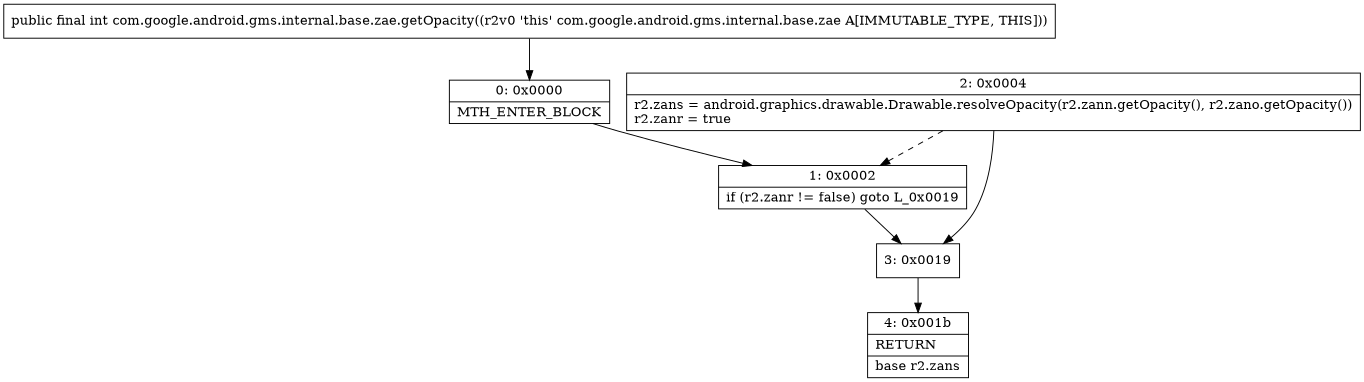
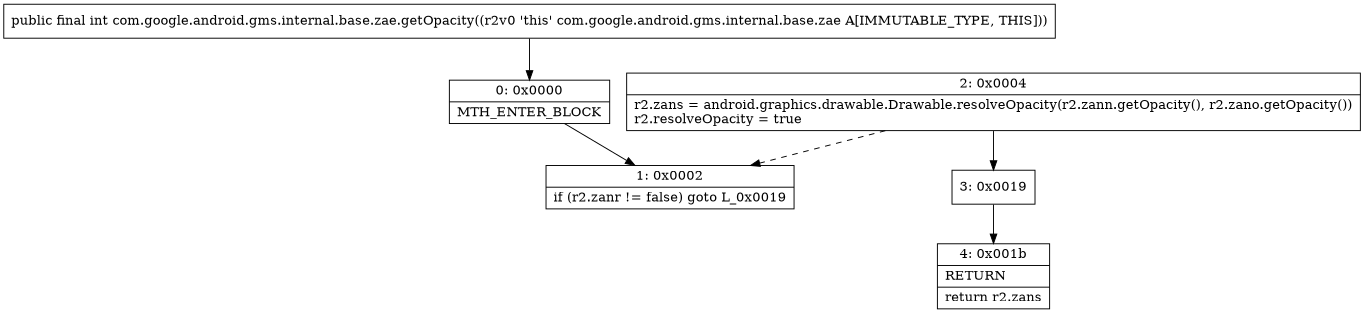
(683, 119) -> (718, 119)
(879, 223) -> none
(918, 366) -> (994, 298)
